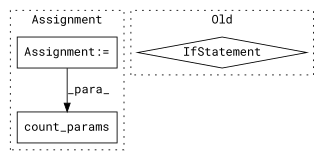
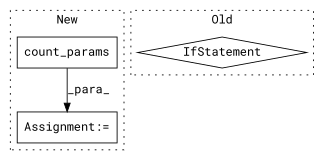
(67, 20) -> (67, 20)
(67, 86) -> (67, 86)
